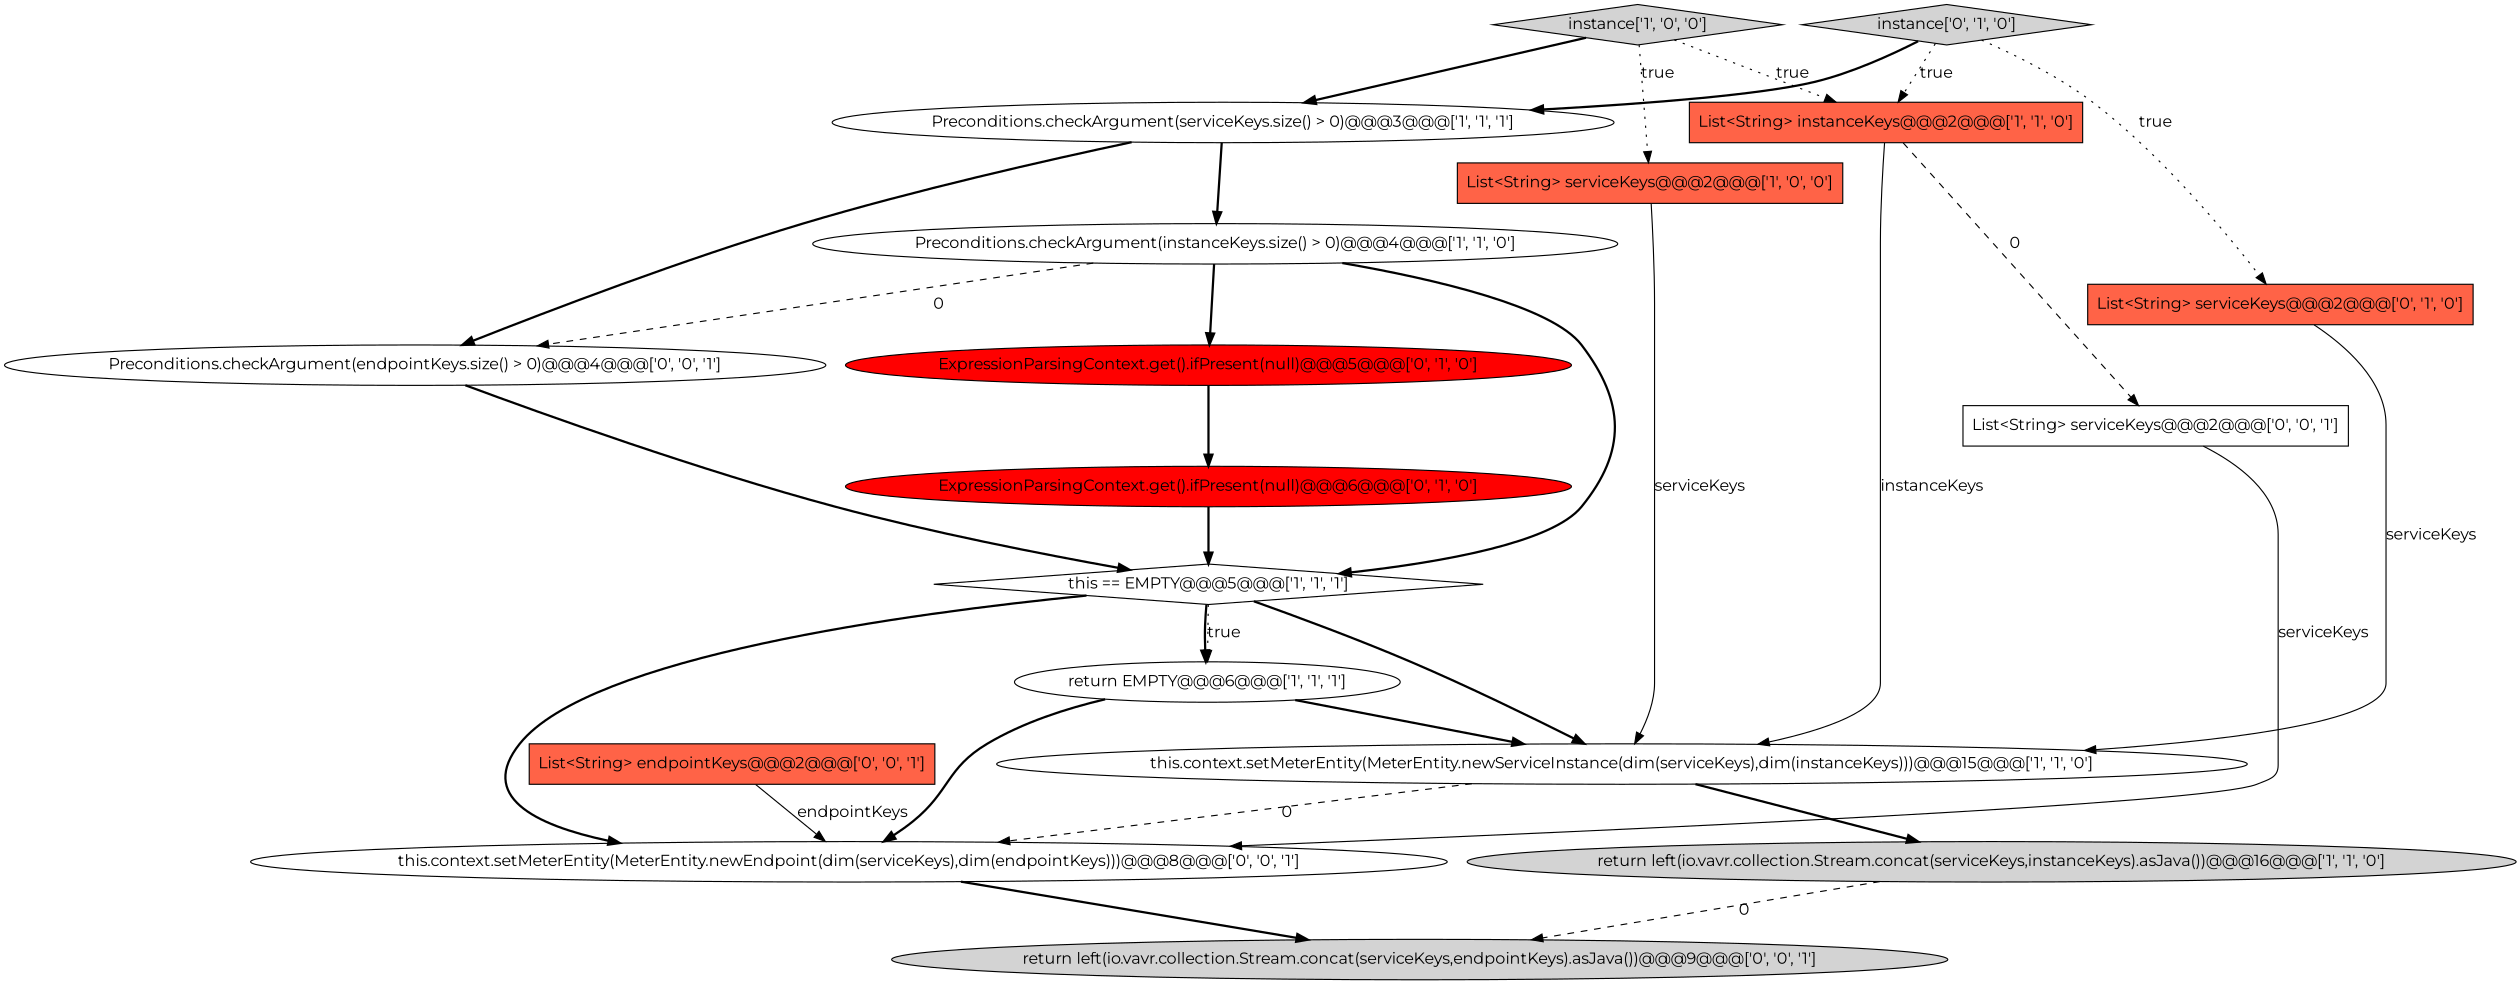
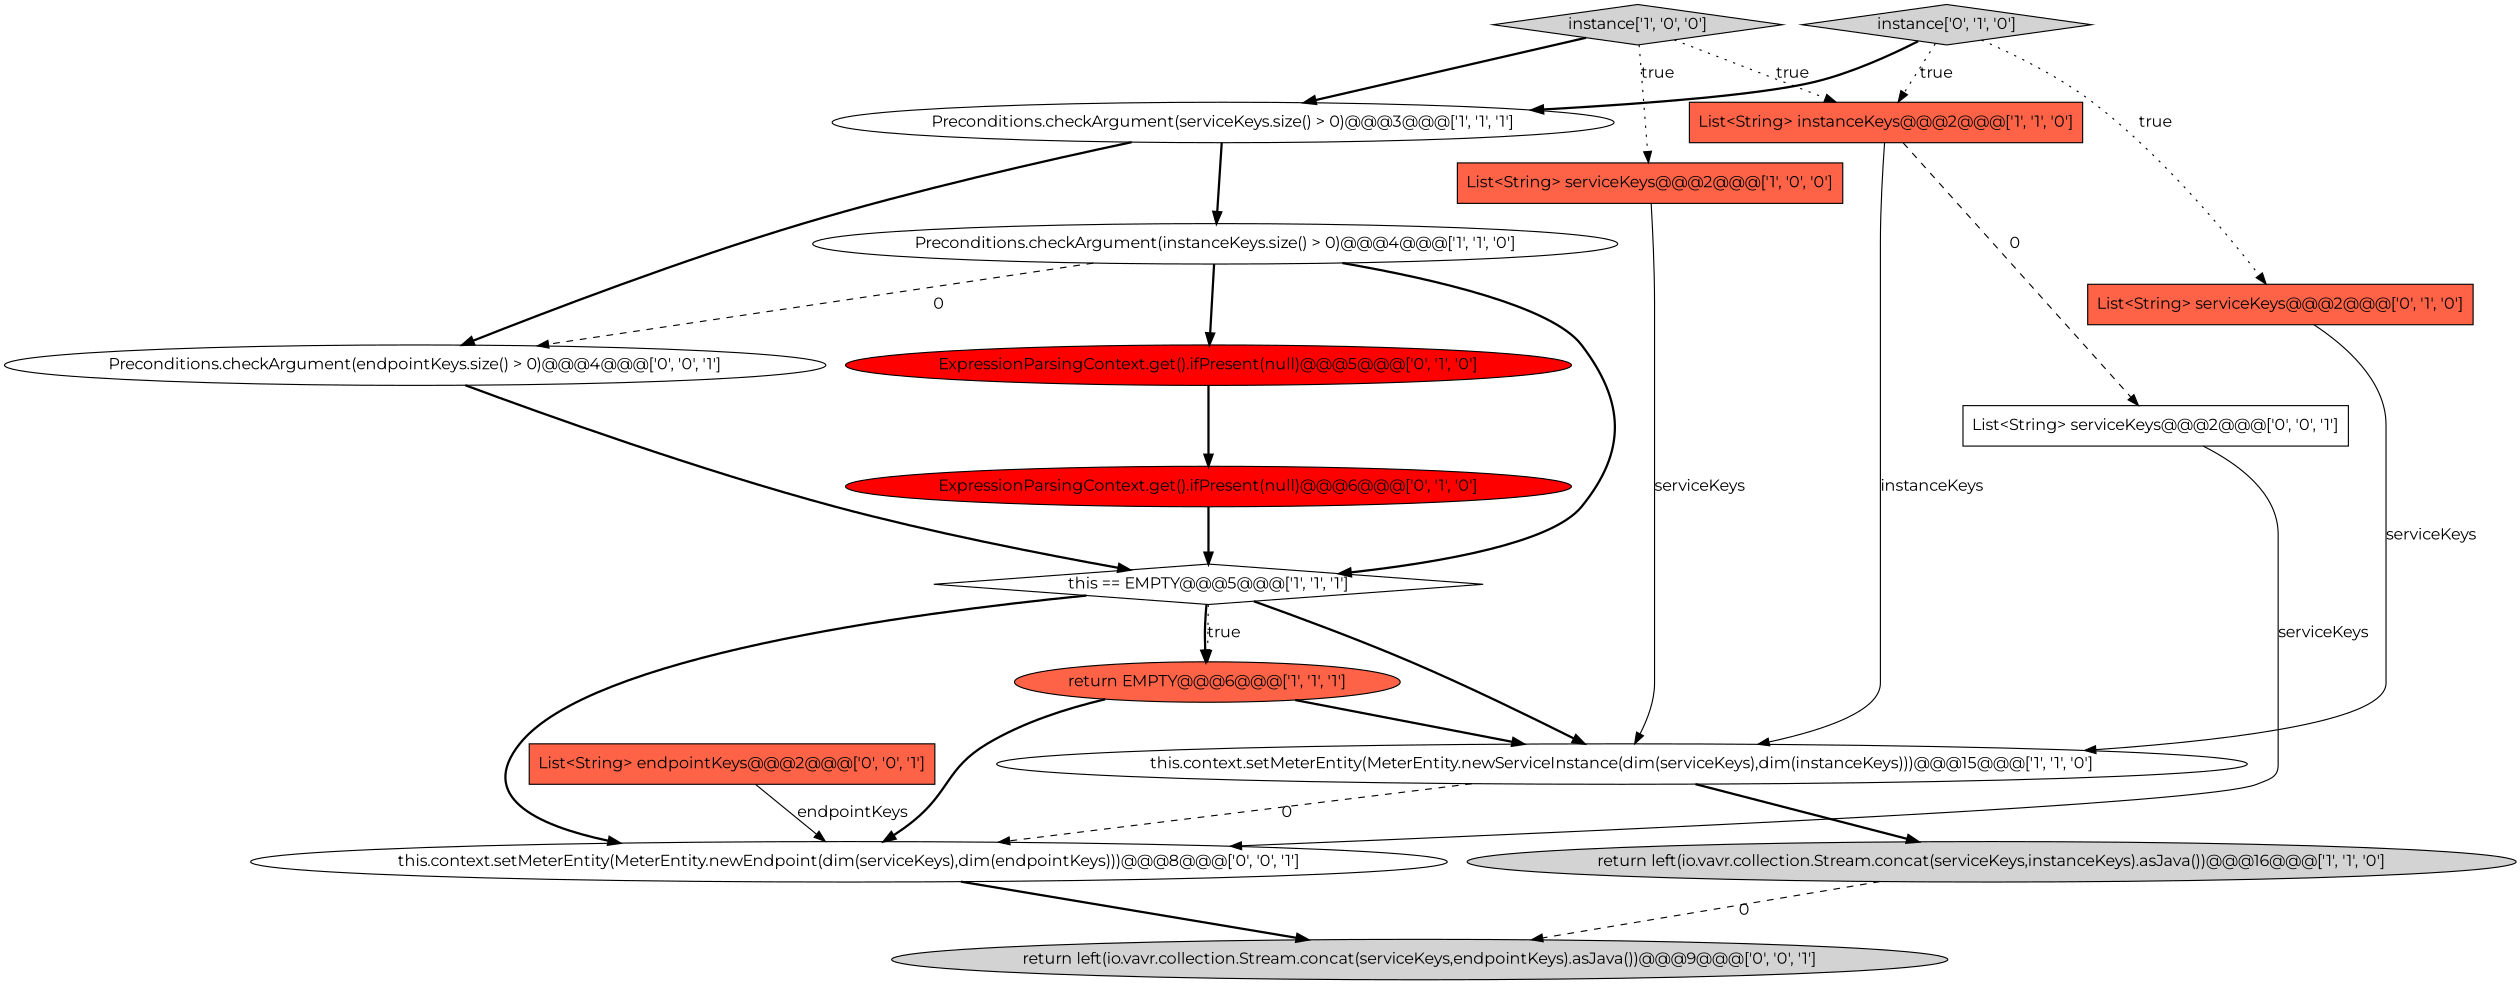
(1207, 682) -> (1207, 682)
